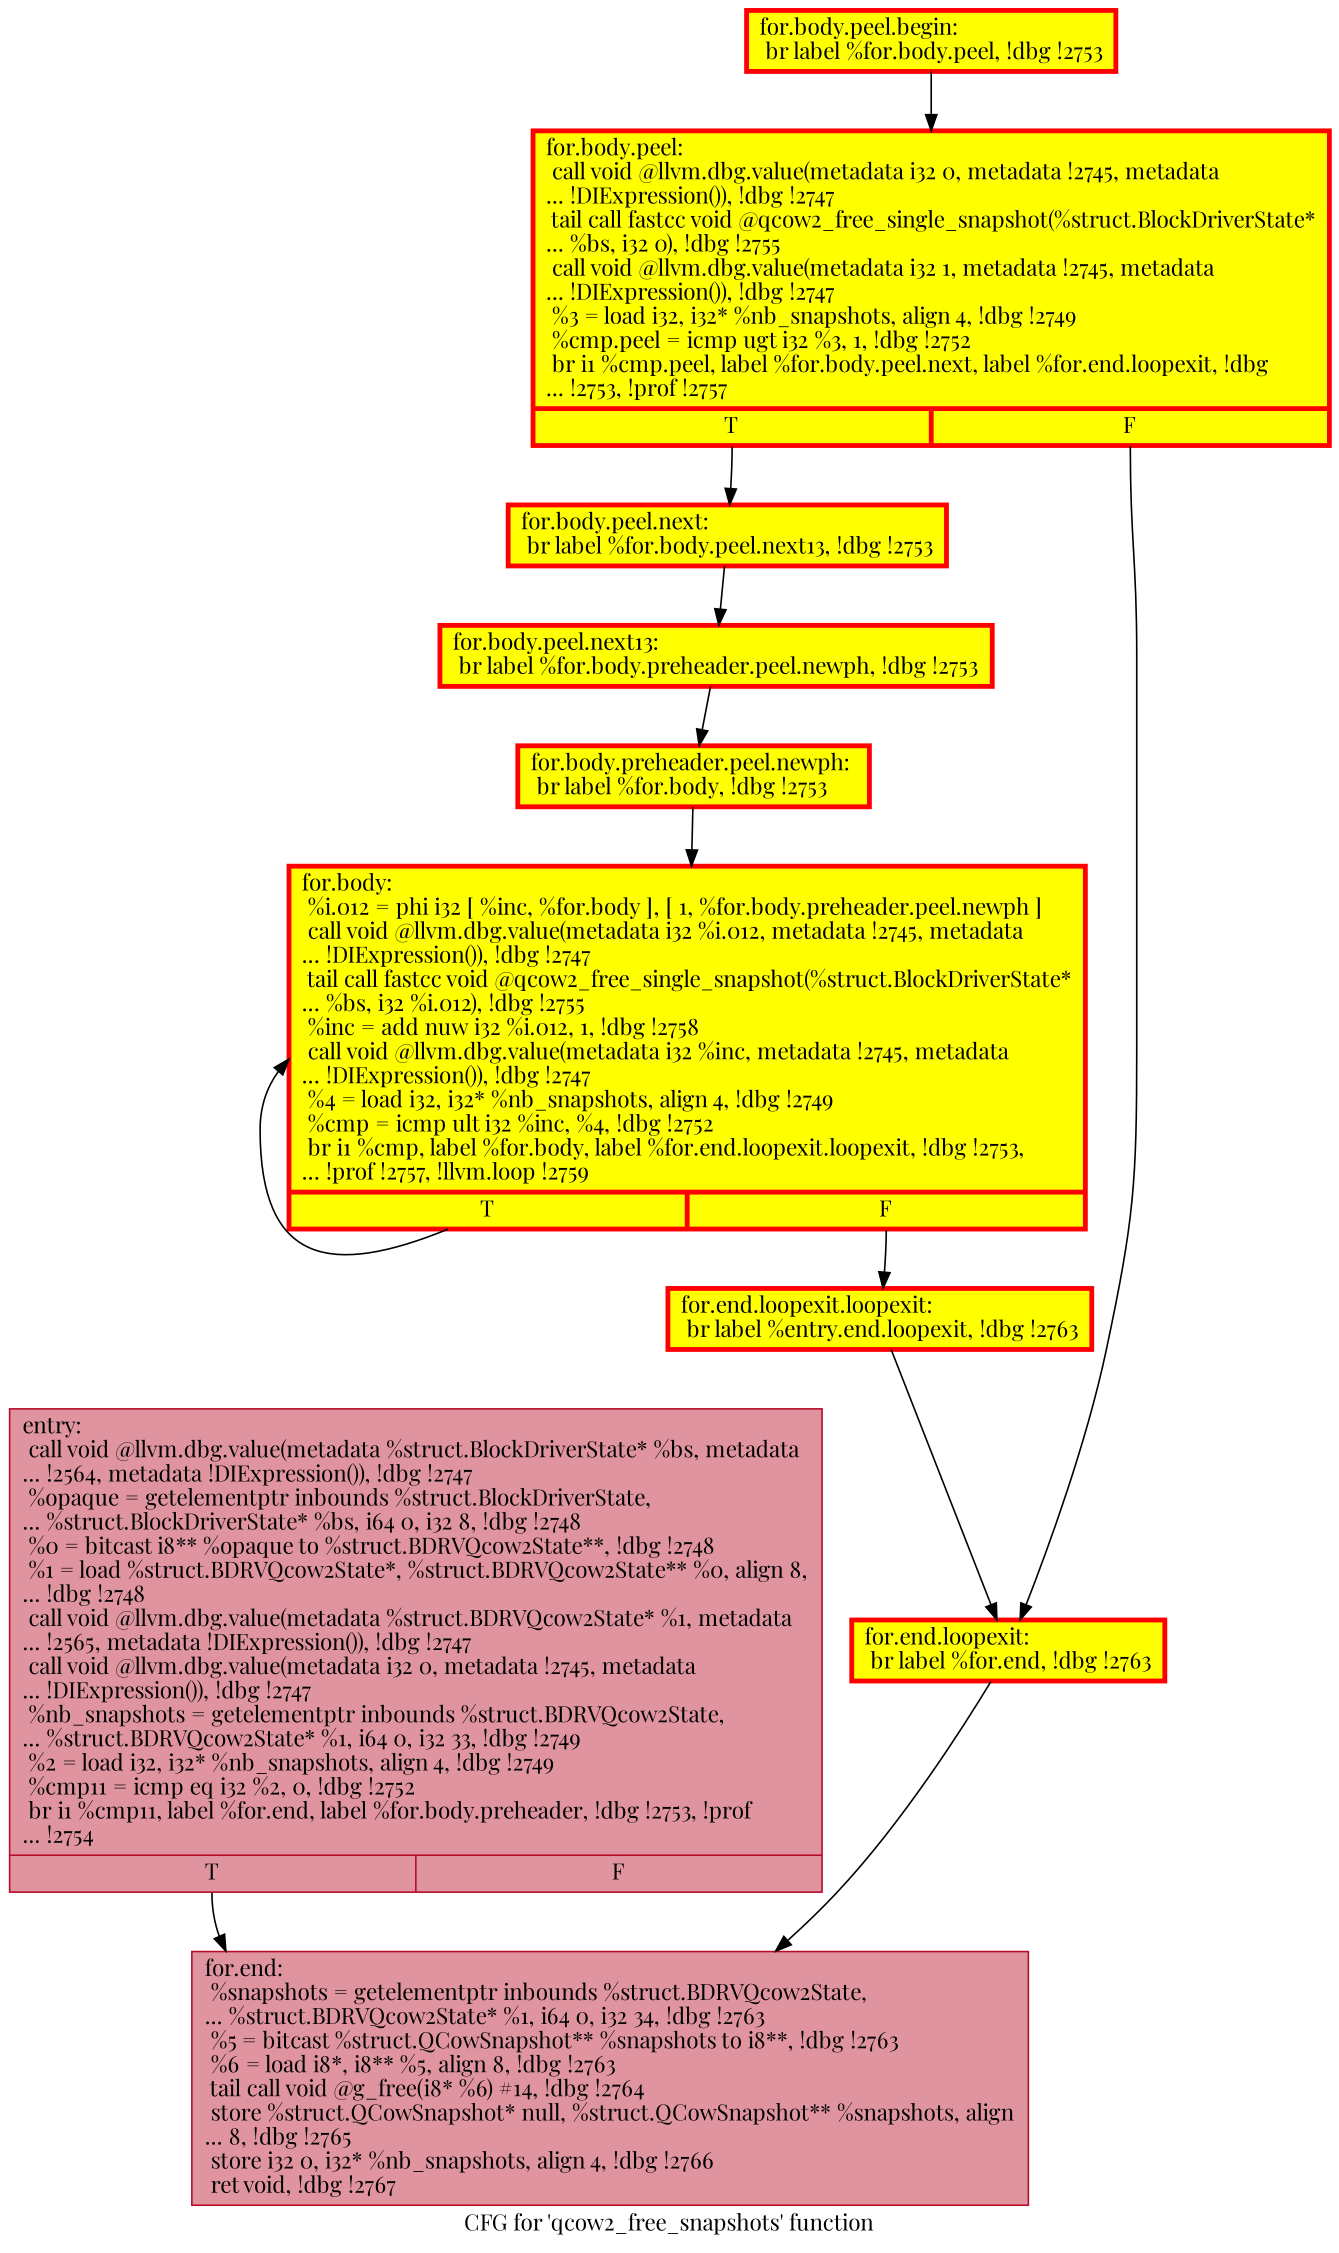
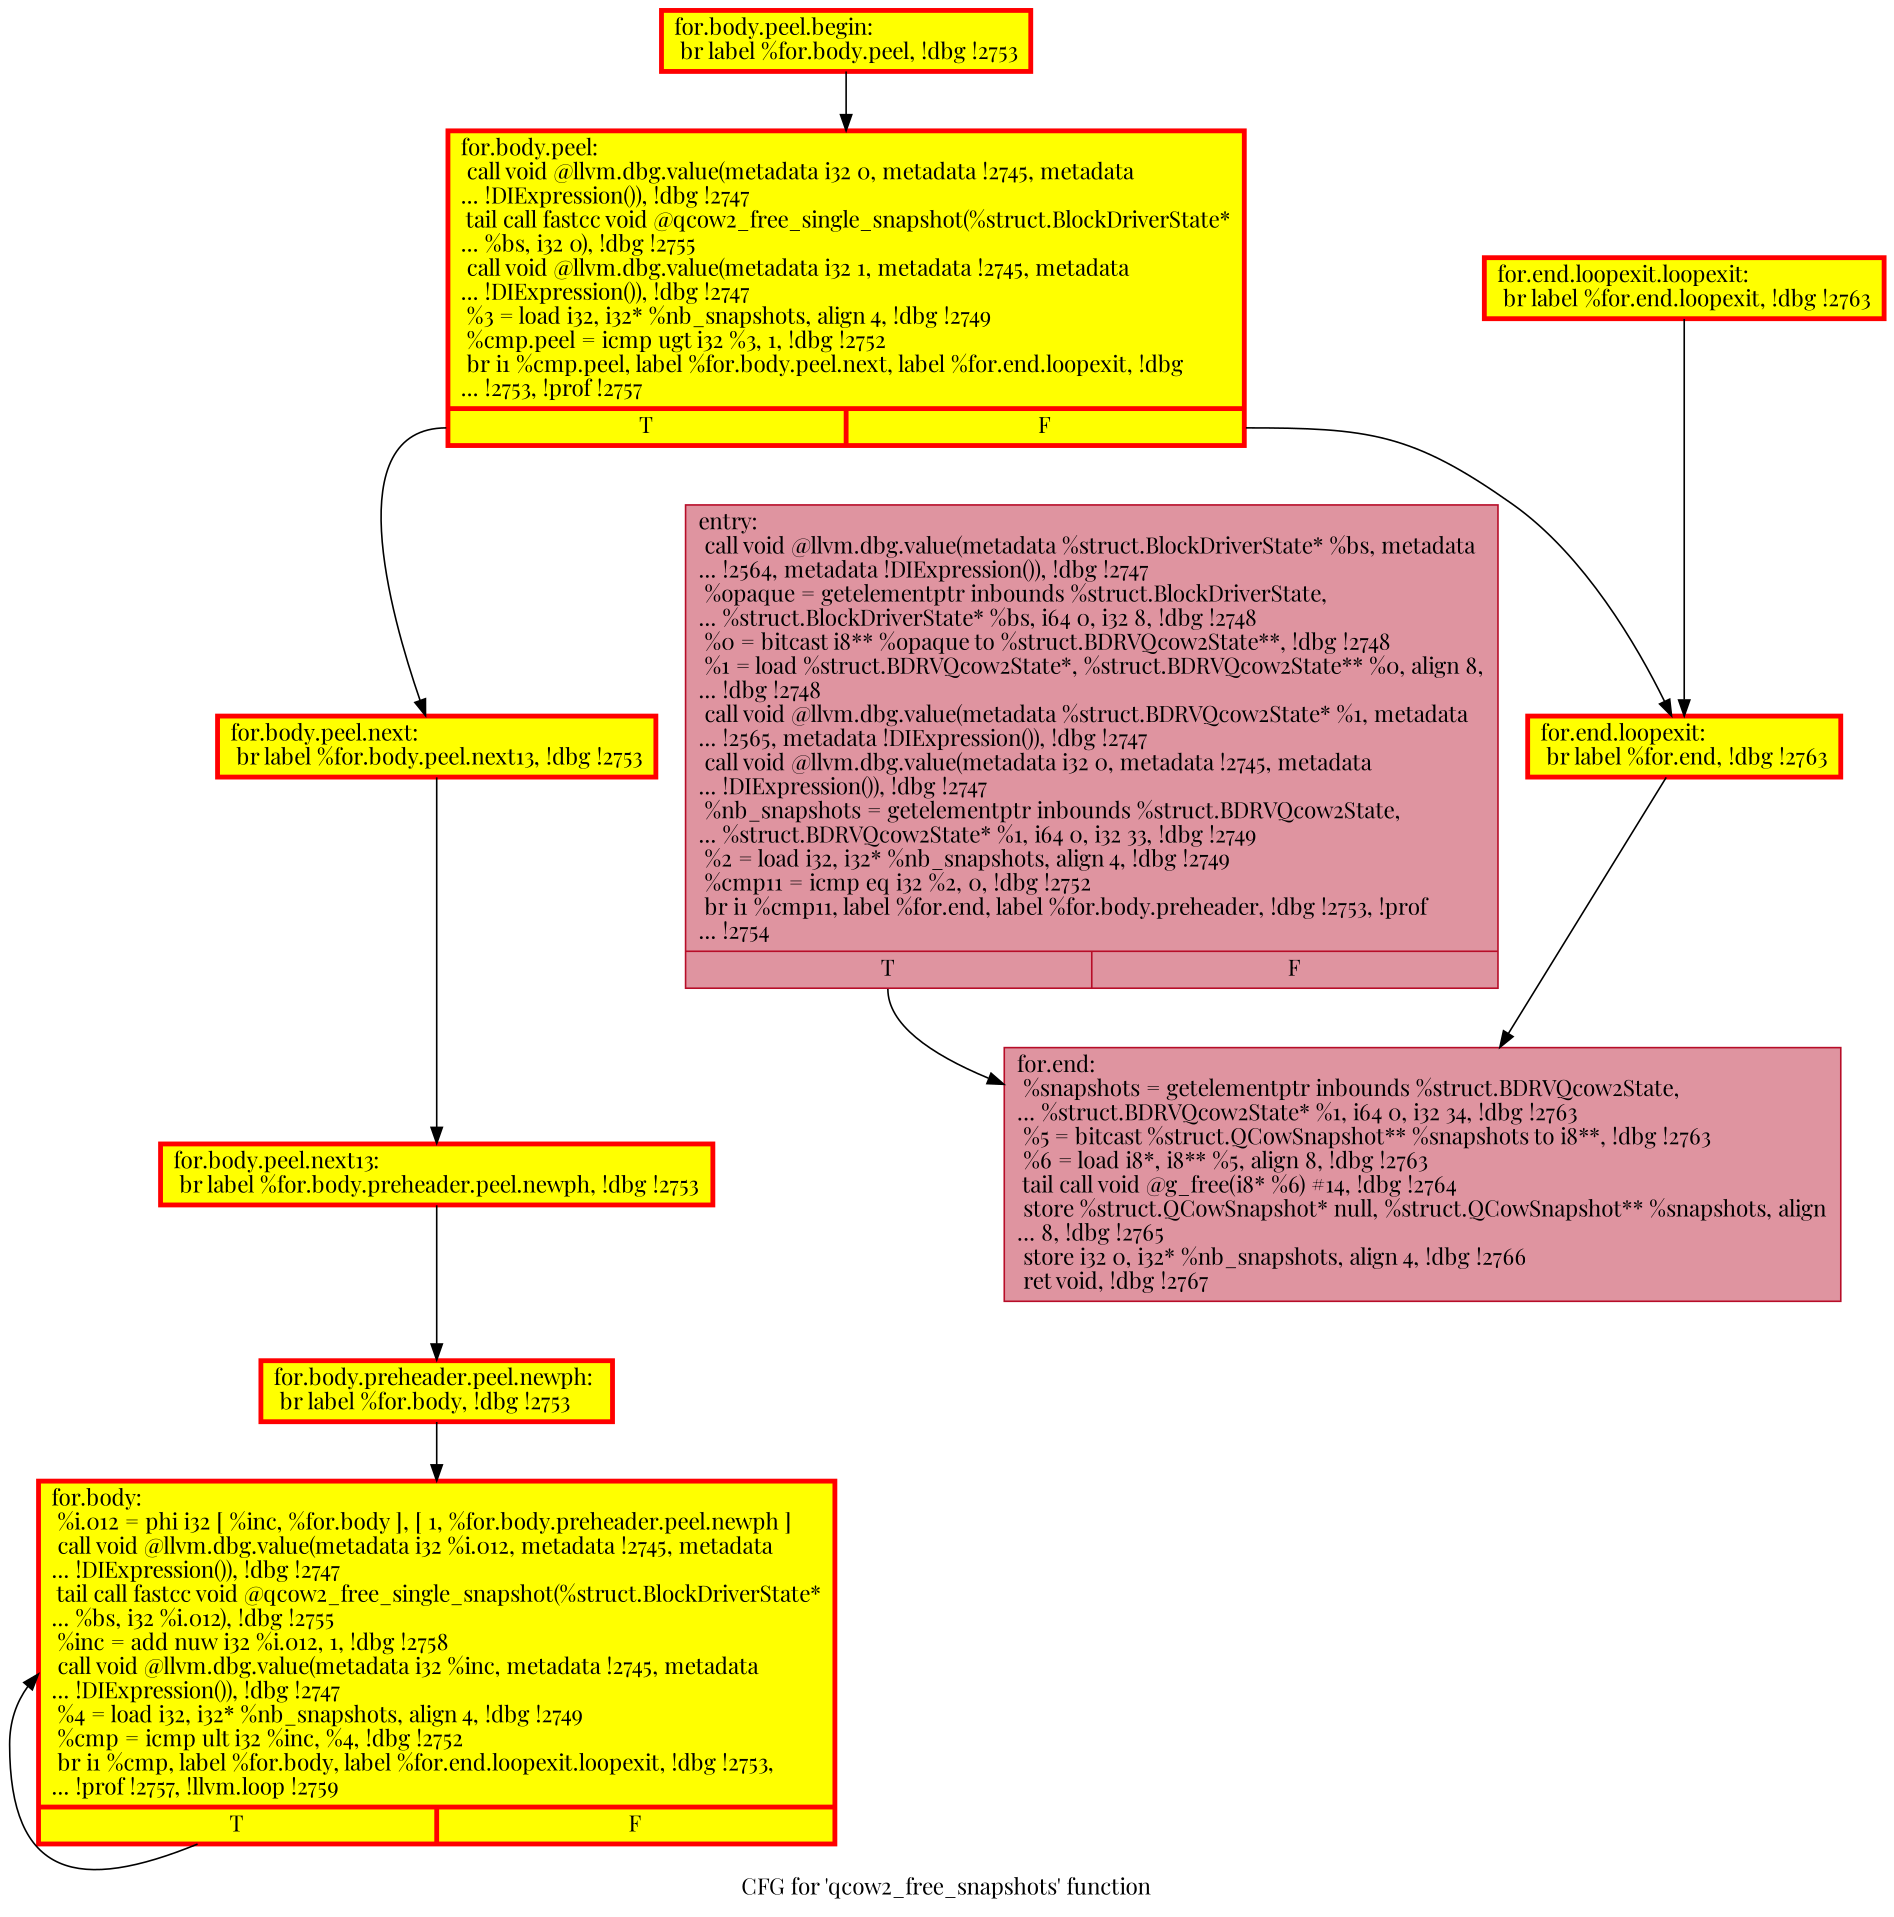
(886, 1251) -> none
(880, 1330) -> (1684, 299)
